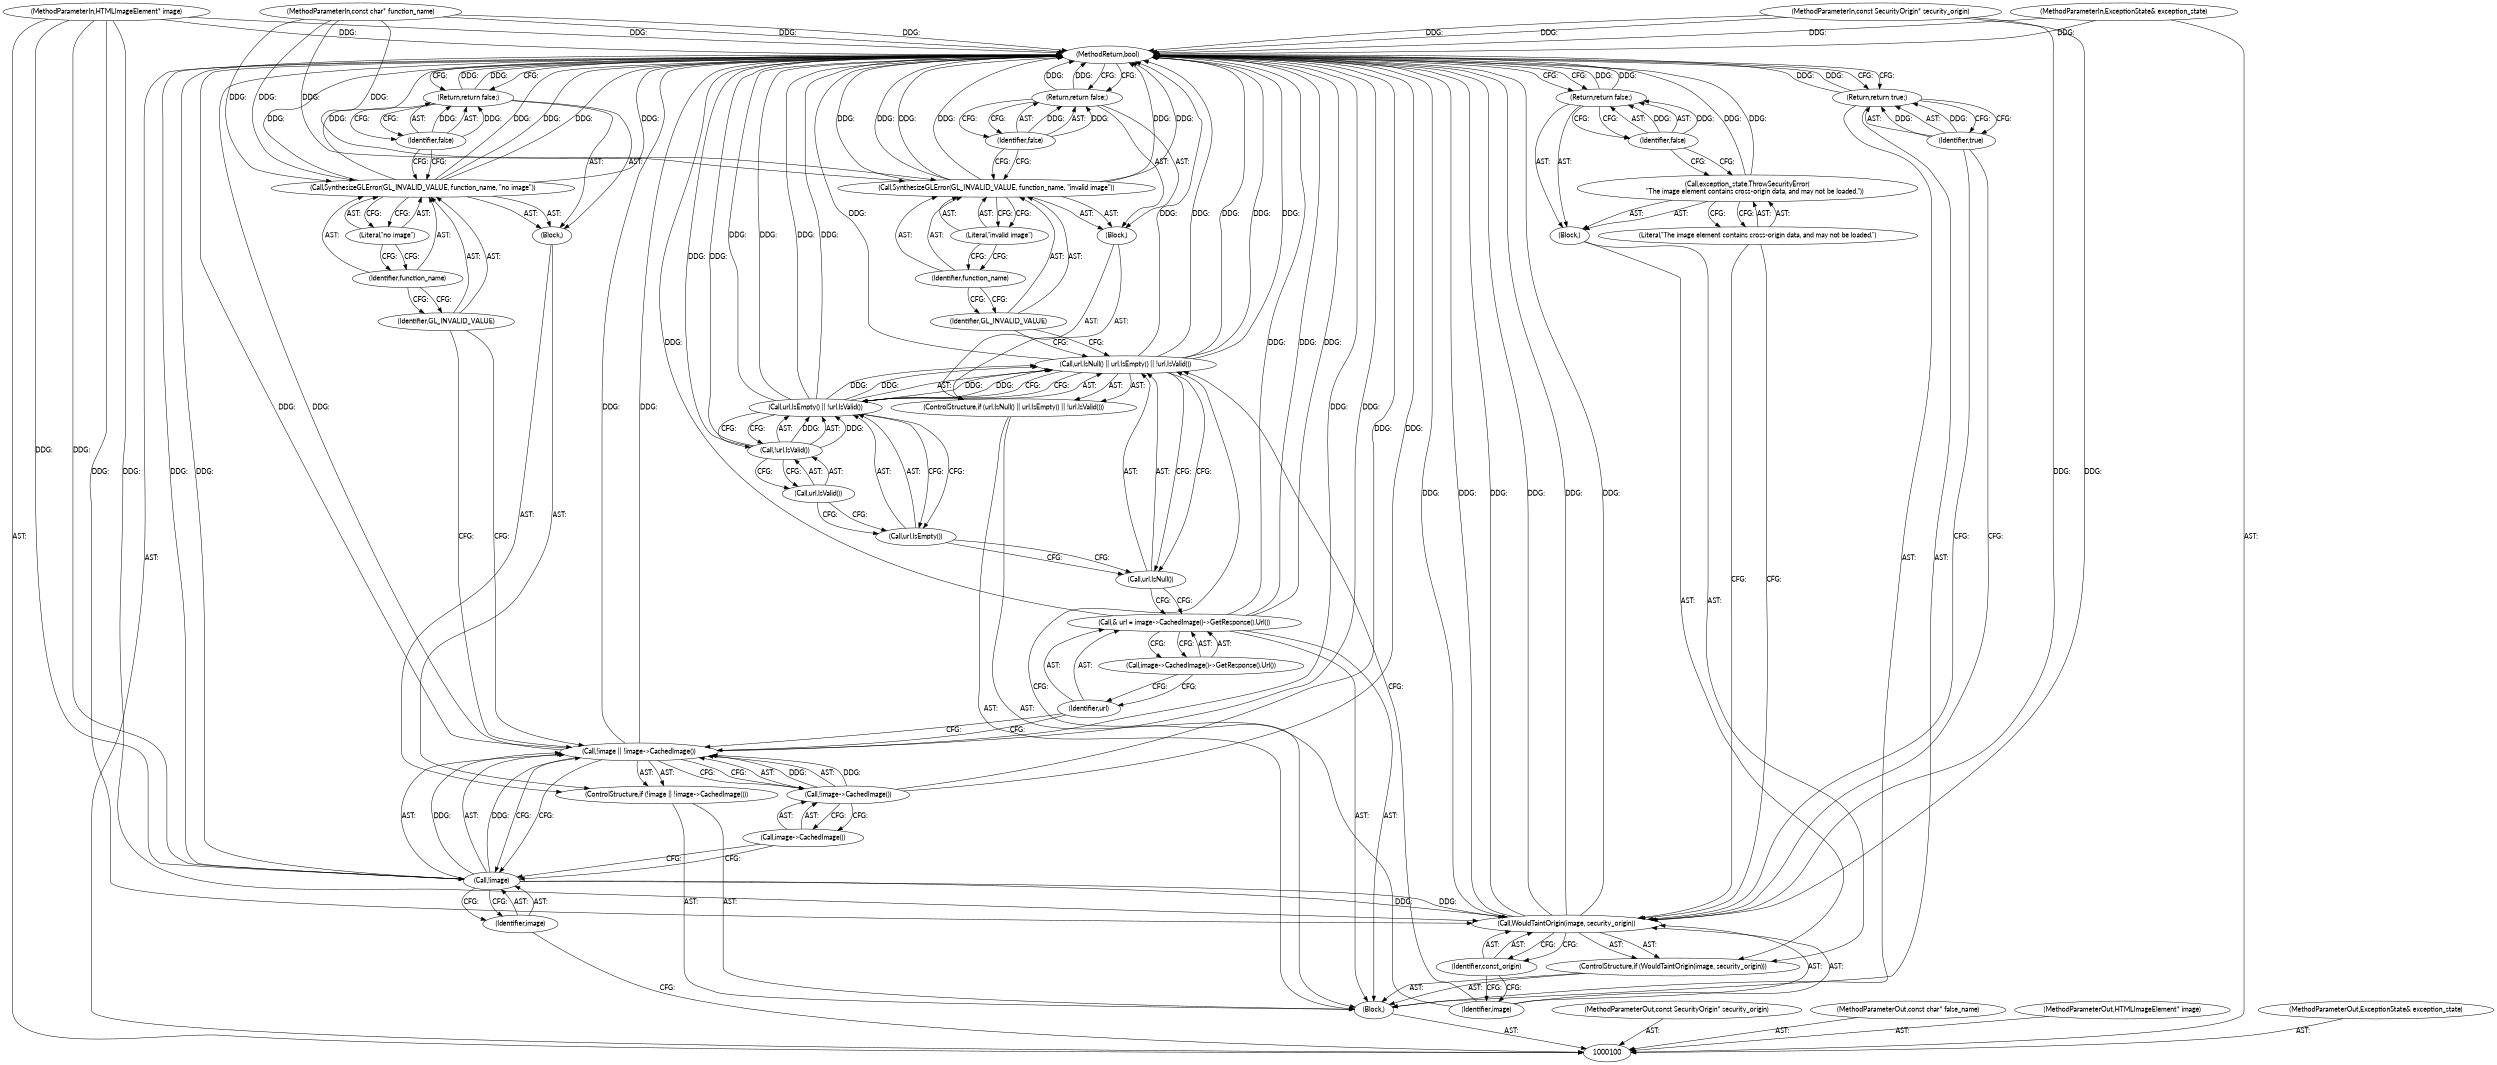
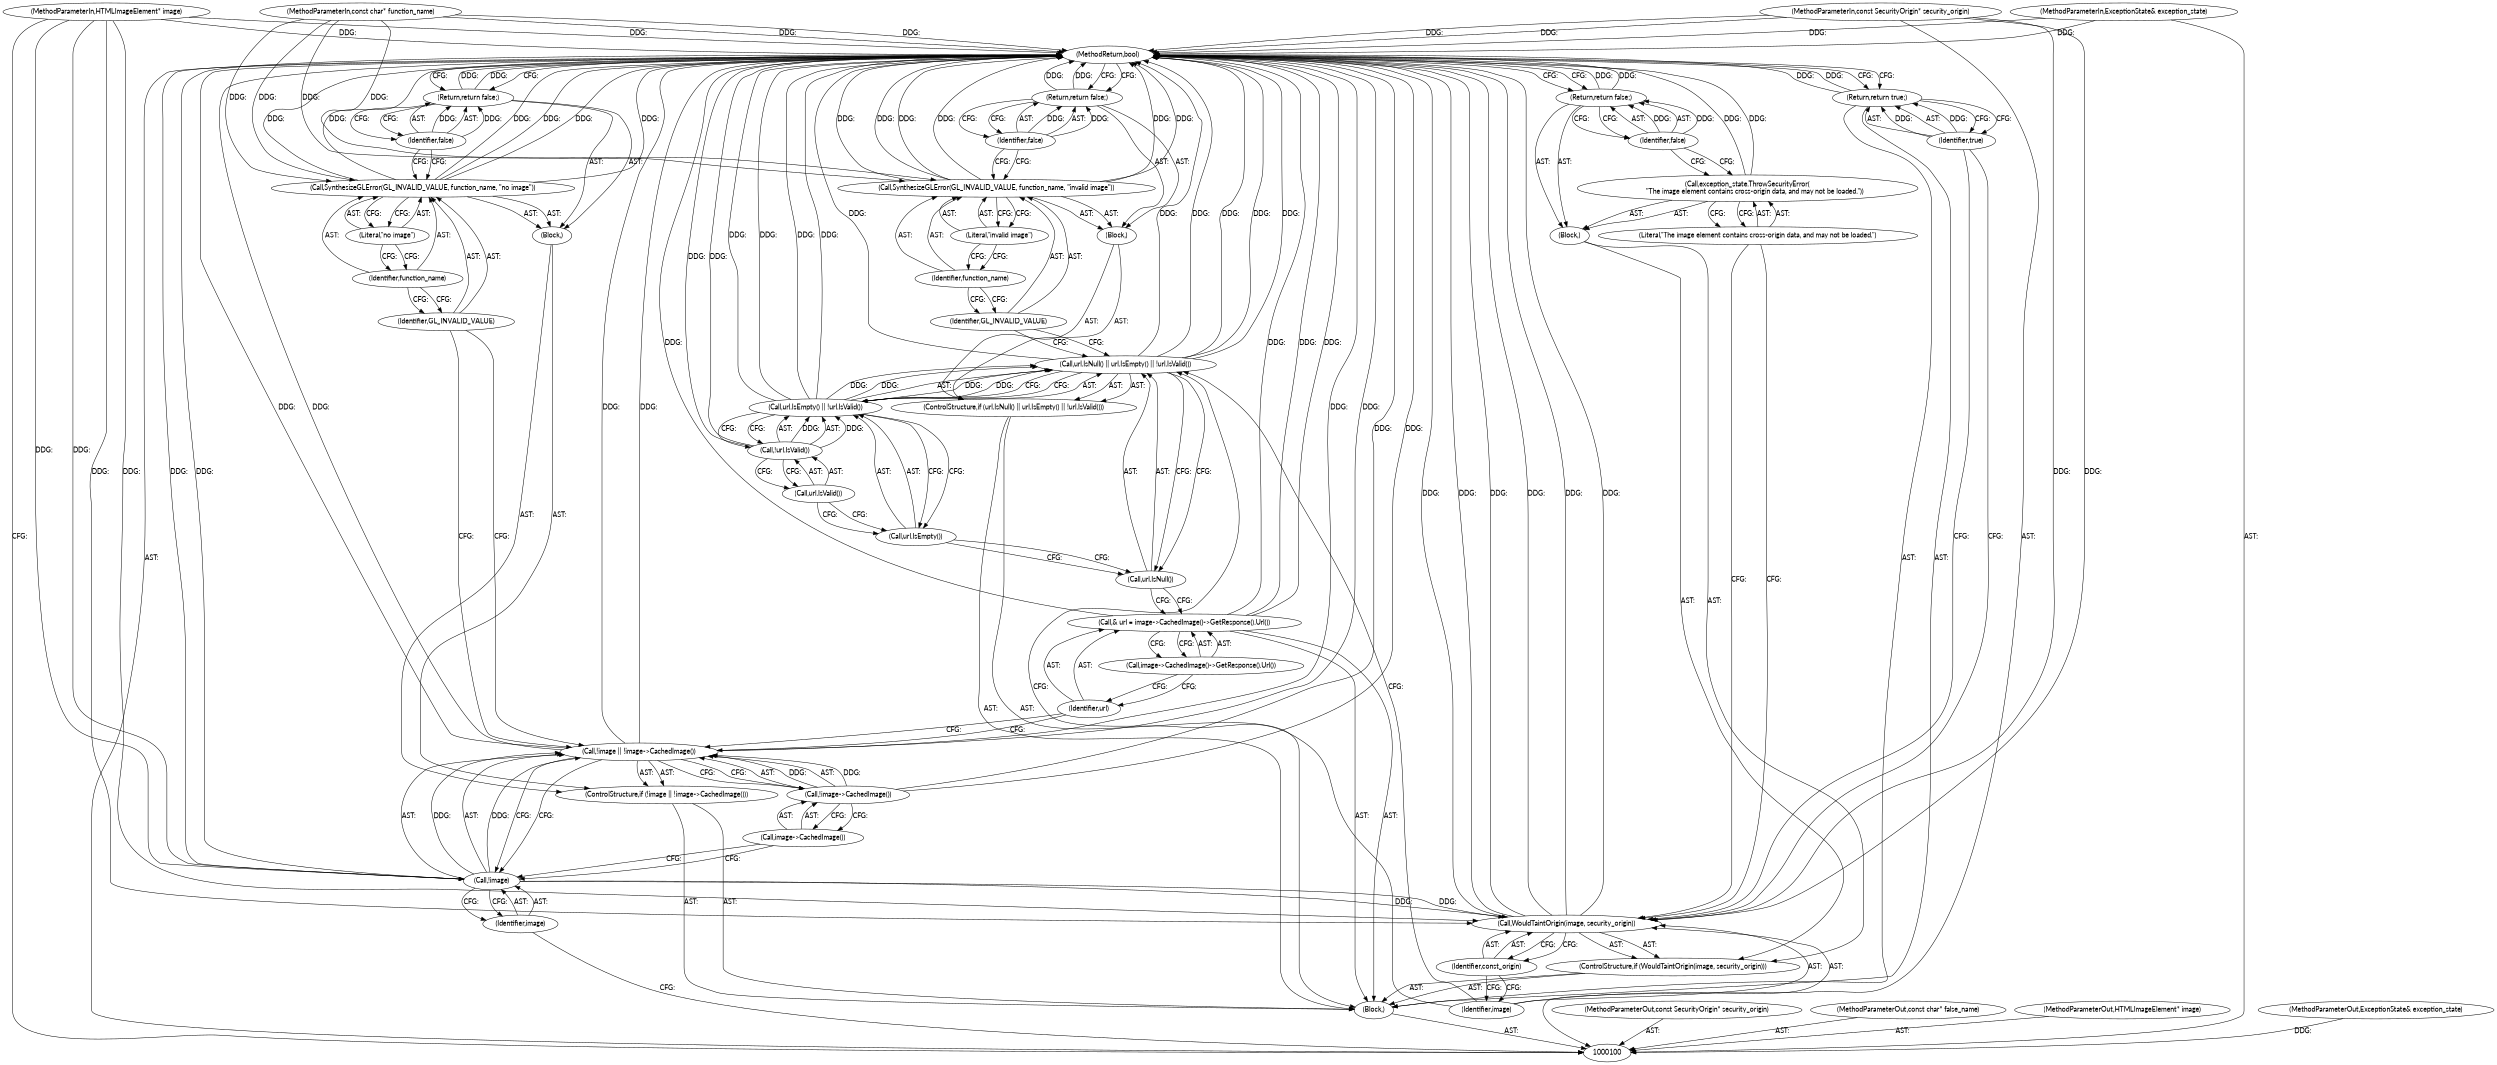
(21, 537) -> (21, 537)
none -> (2005, 693)
(2304, 1032) -> (2304, 1032)
